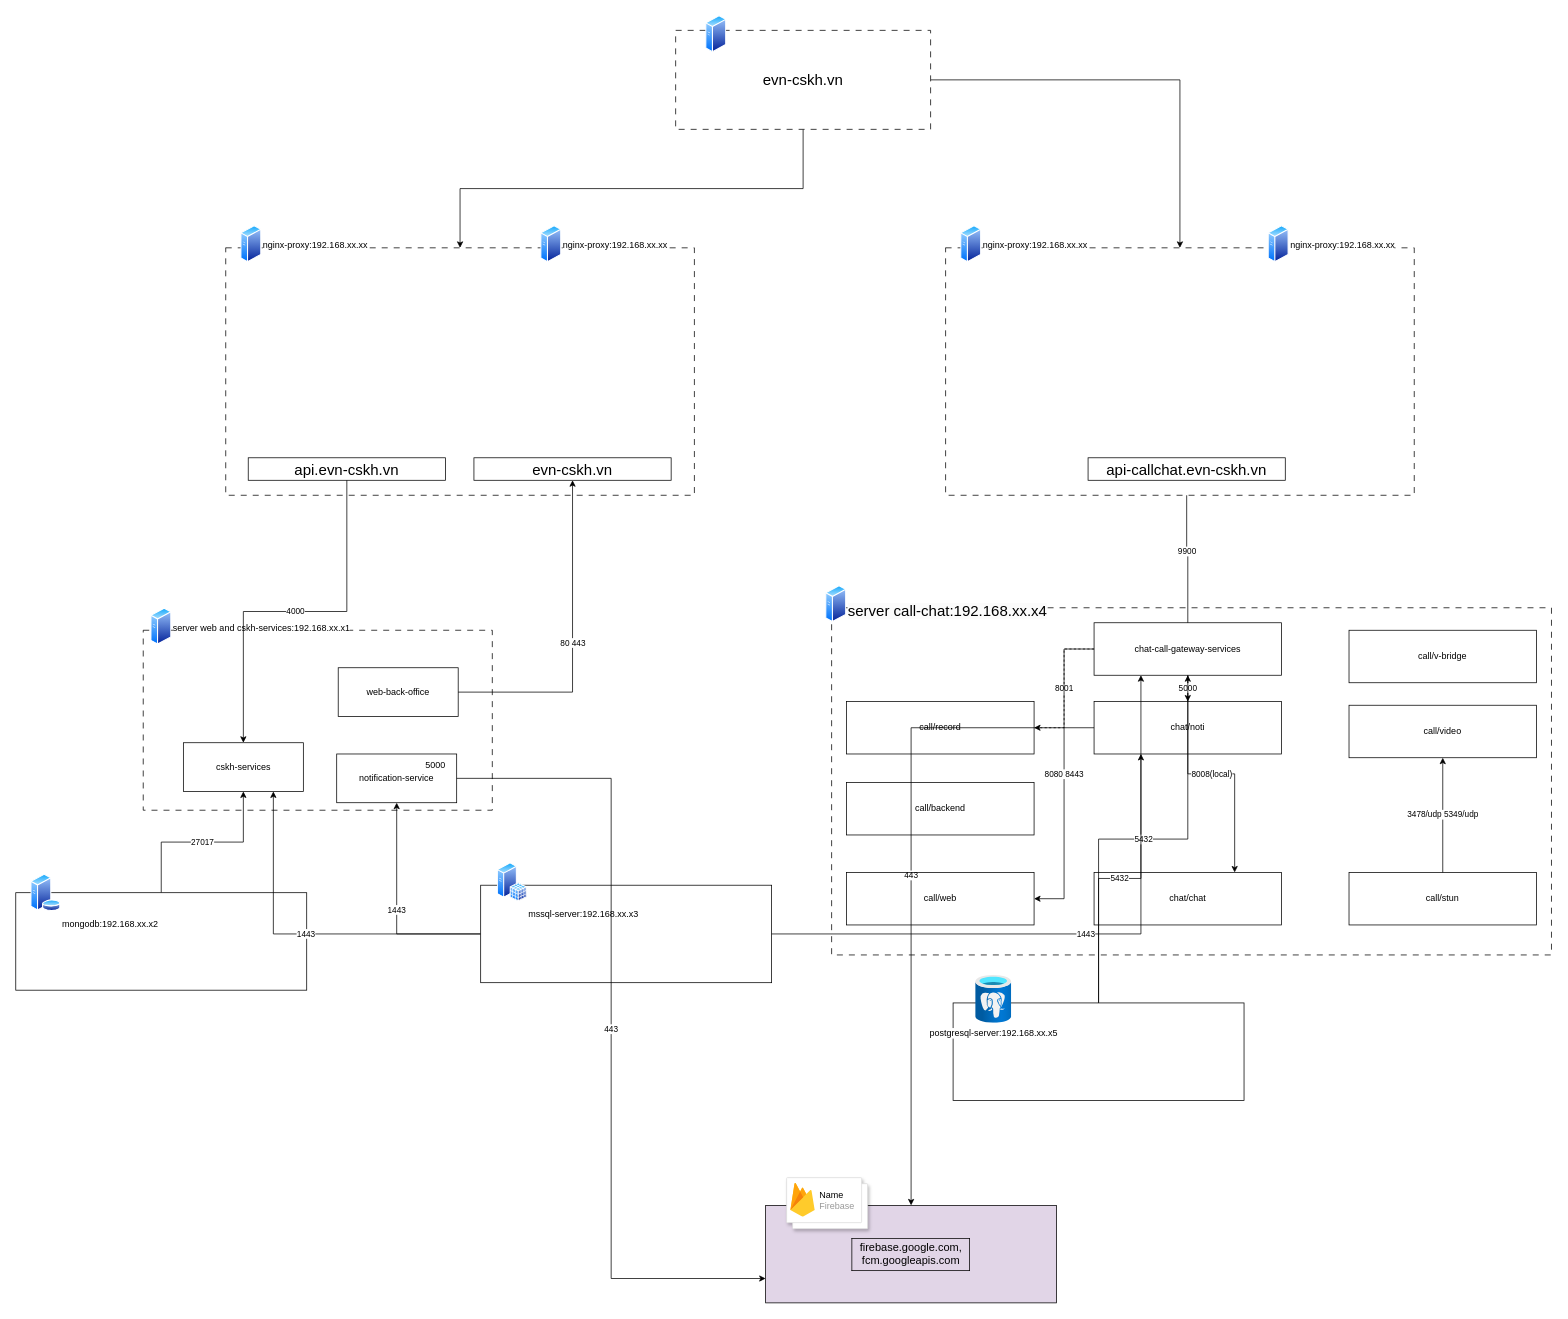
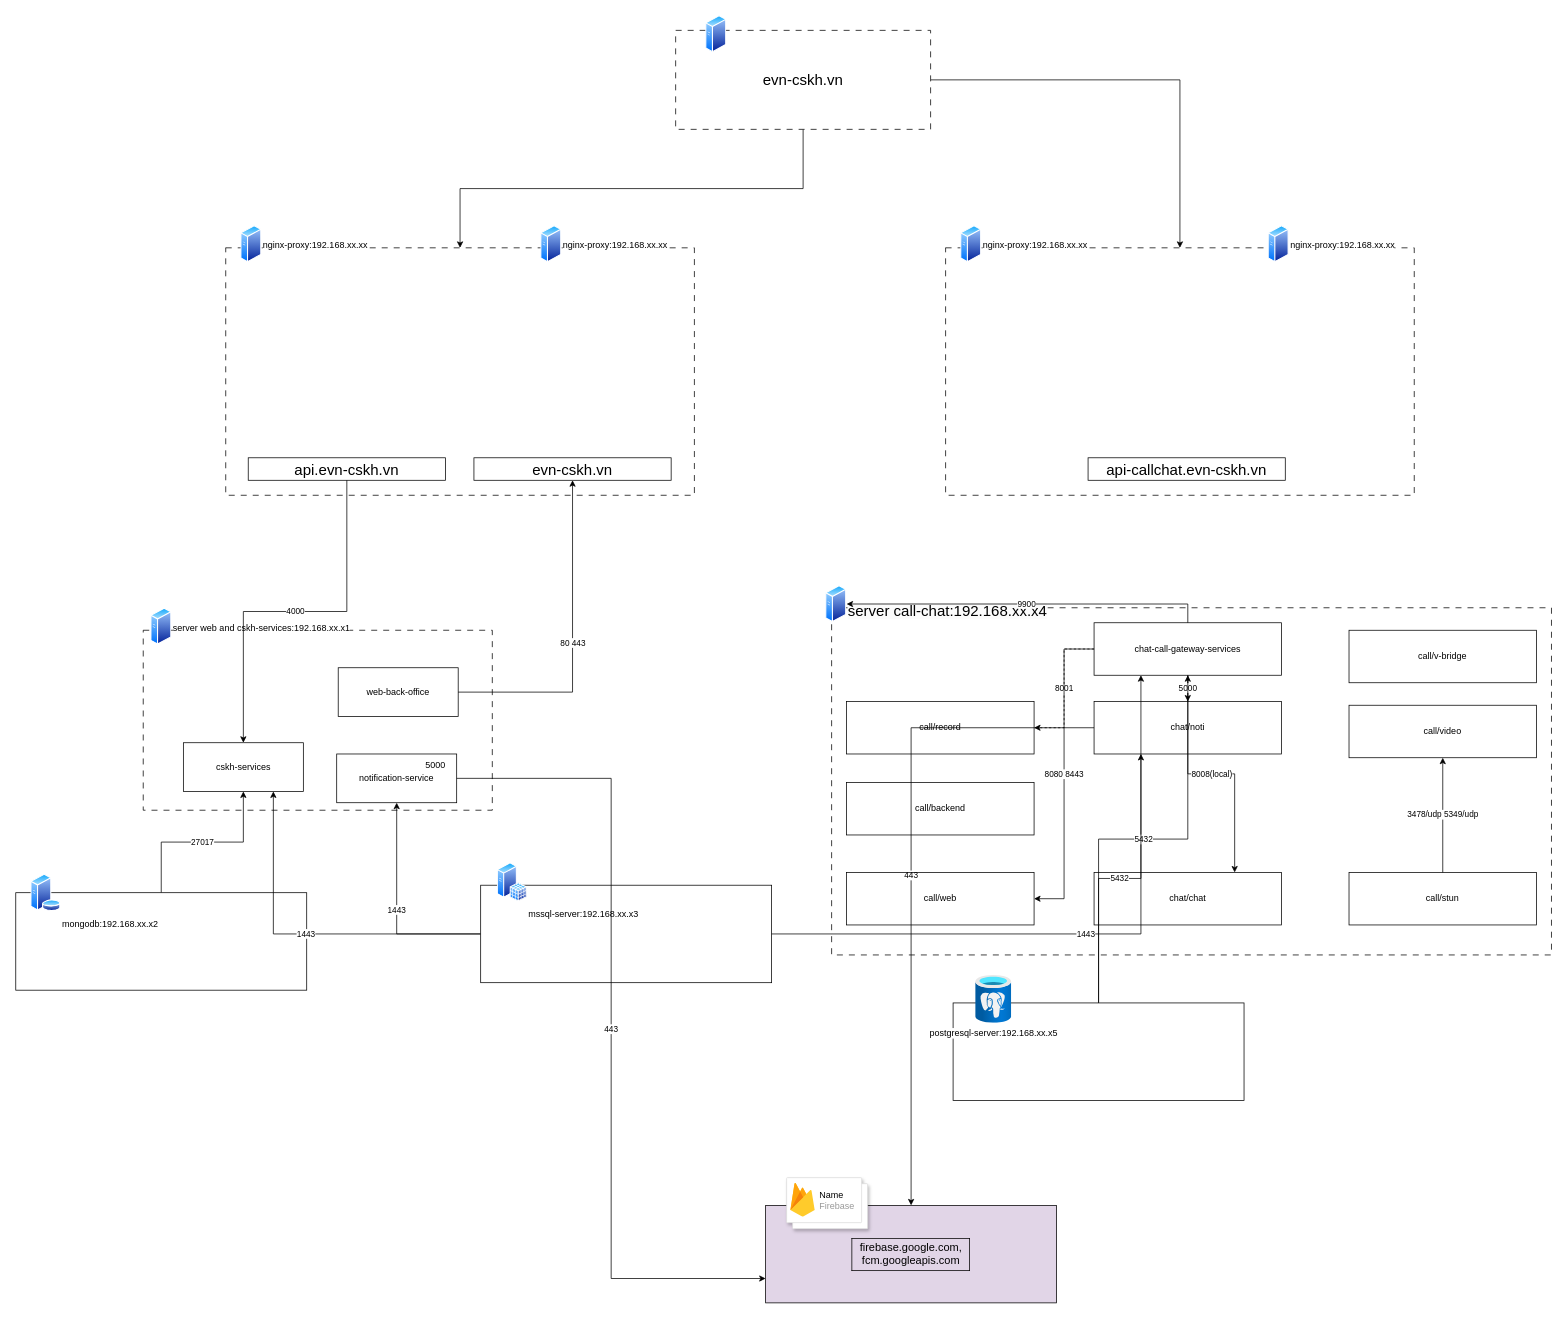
(1187, 551) -> (1026, 604)
